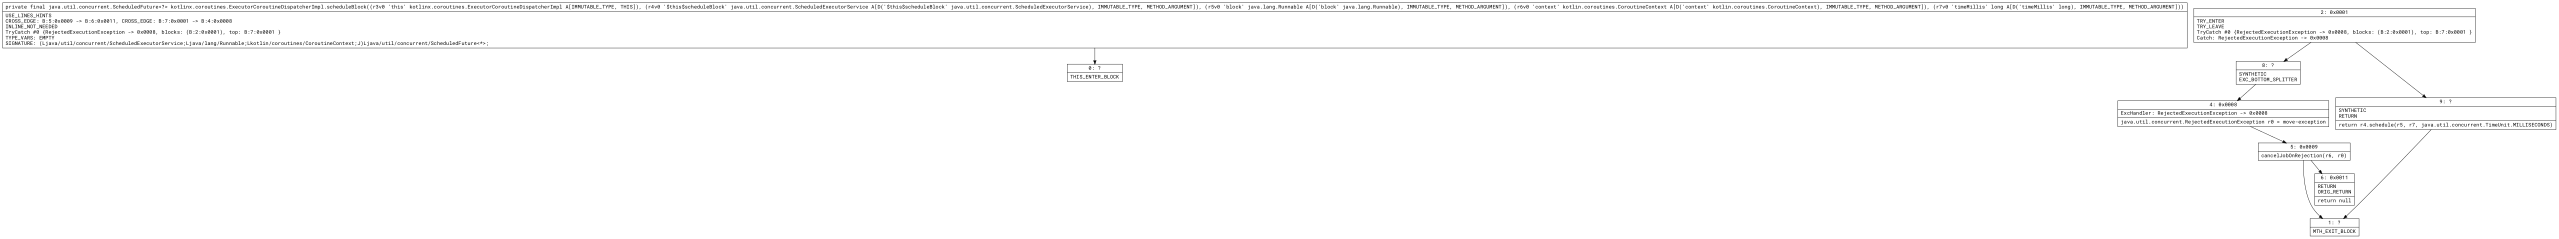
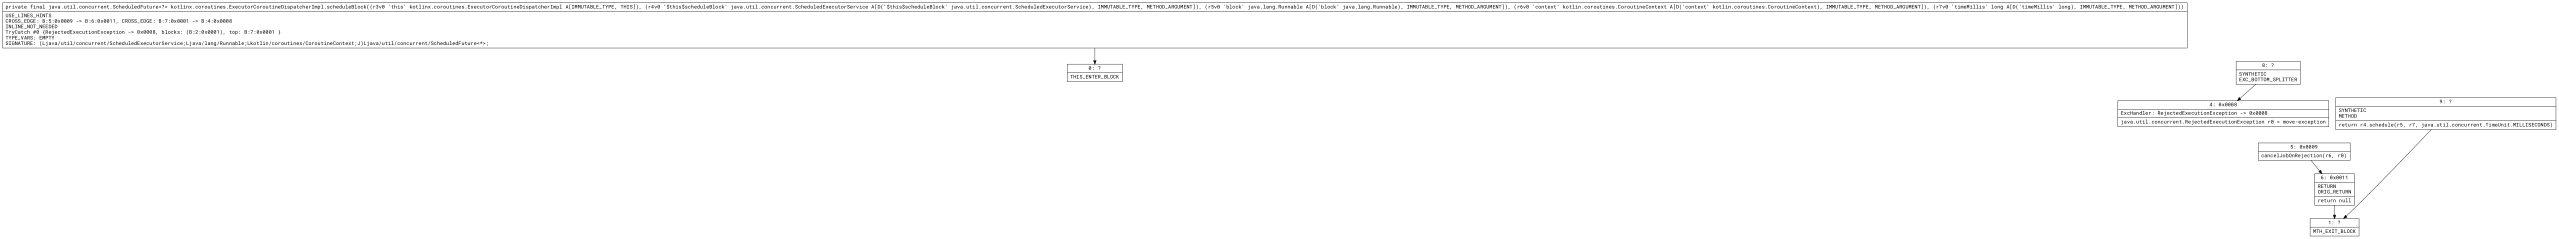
(2335, 25) -> none
(2348, 116) -> (2348, 116)
(2267, 134) -> none
(2306, 190) -> (2335, 210)
